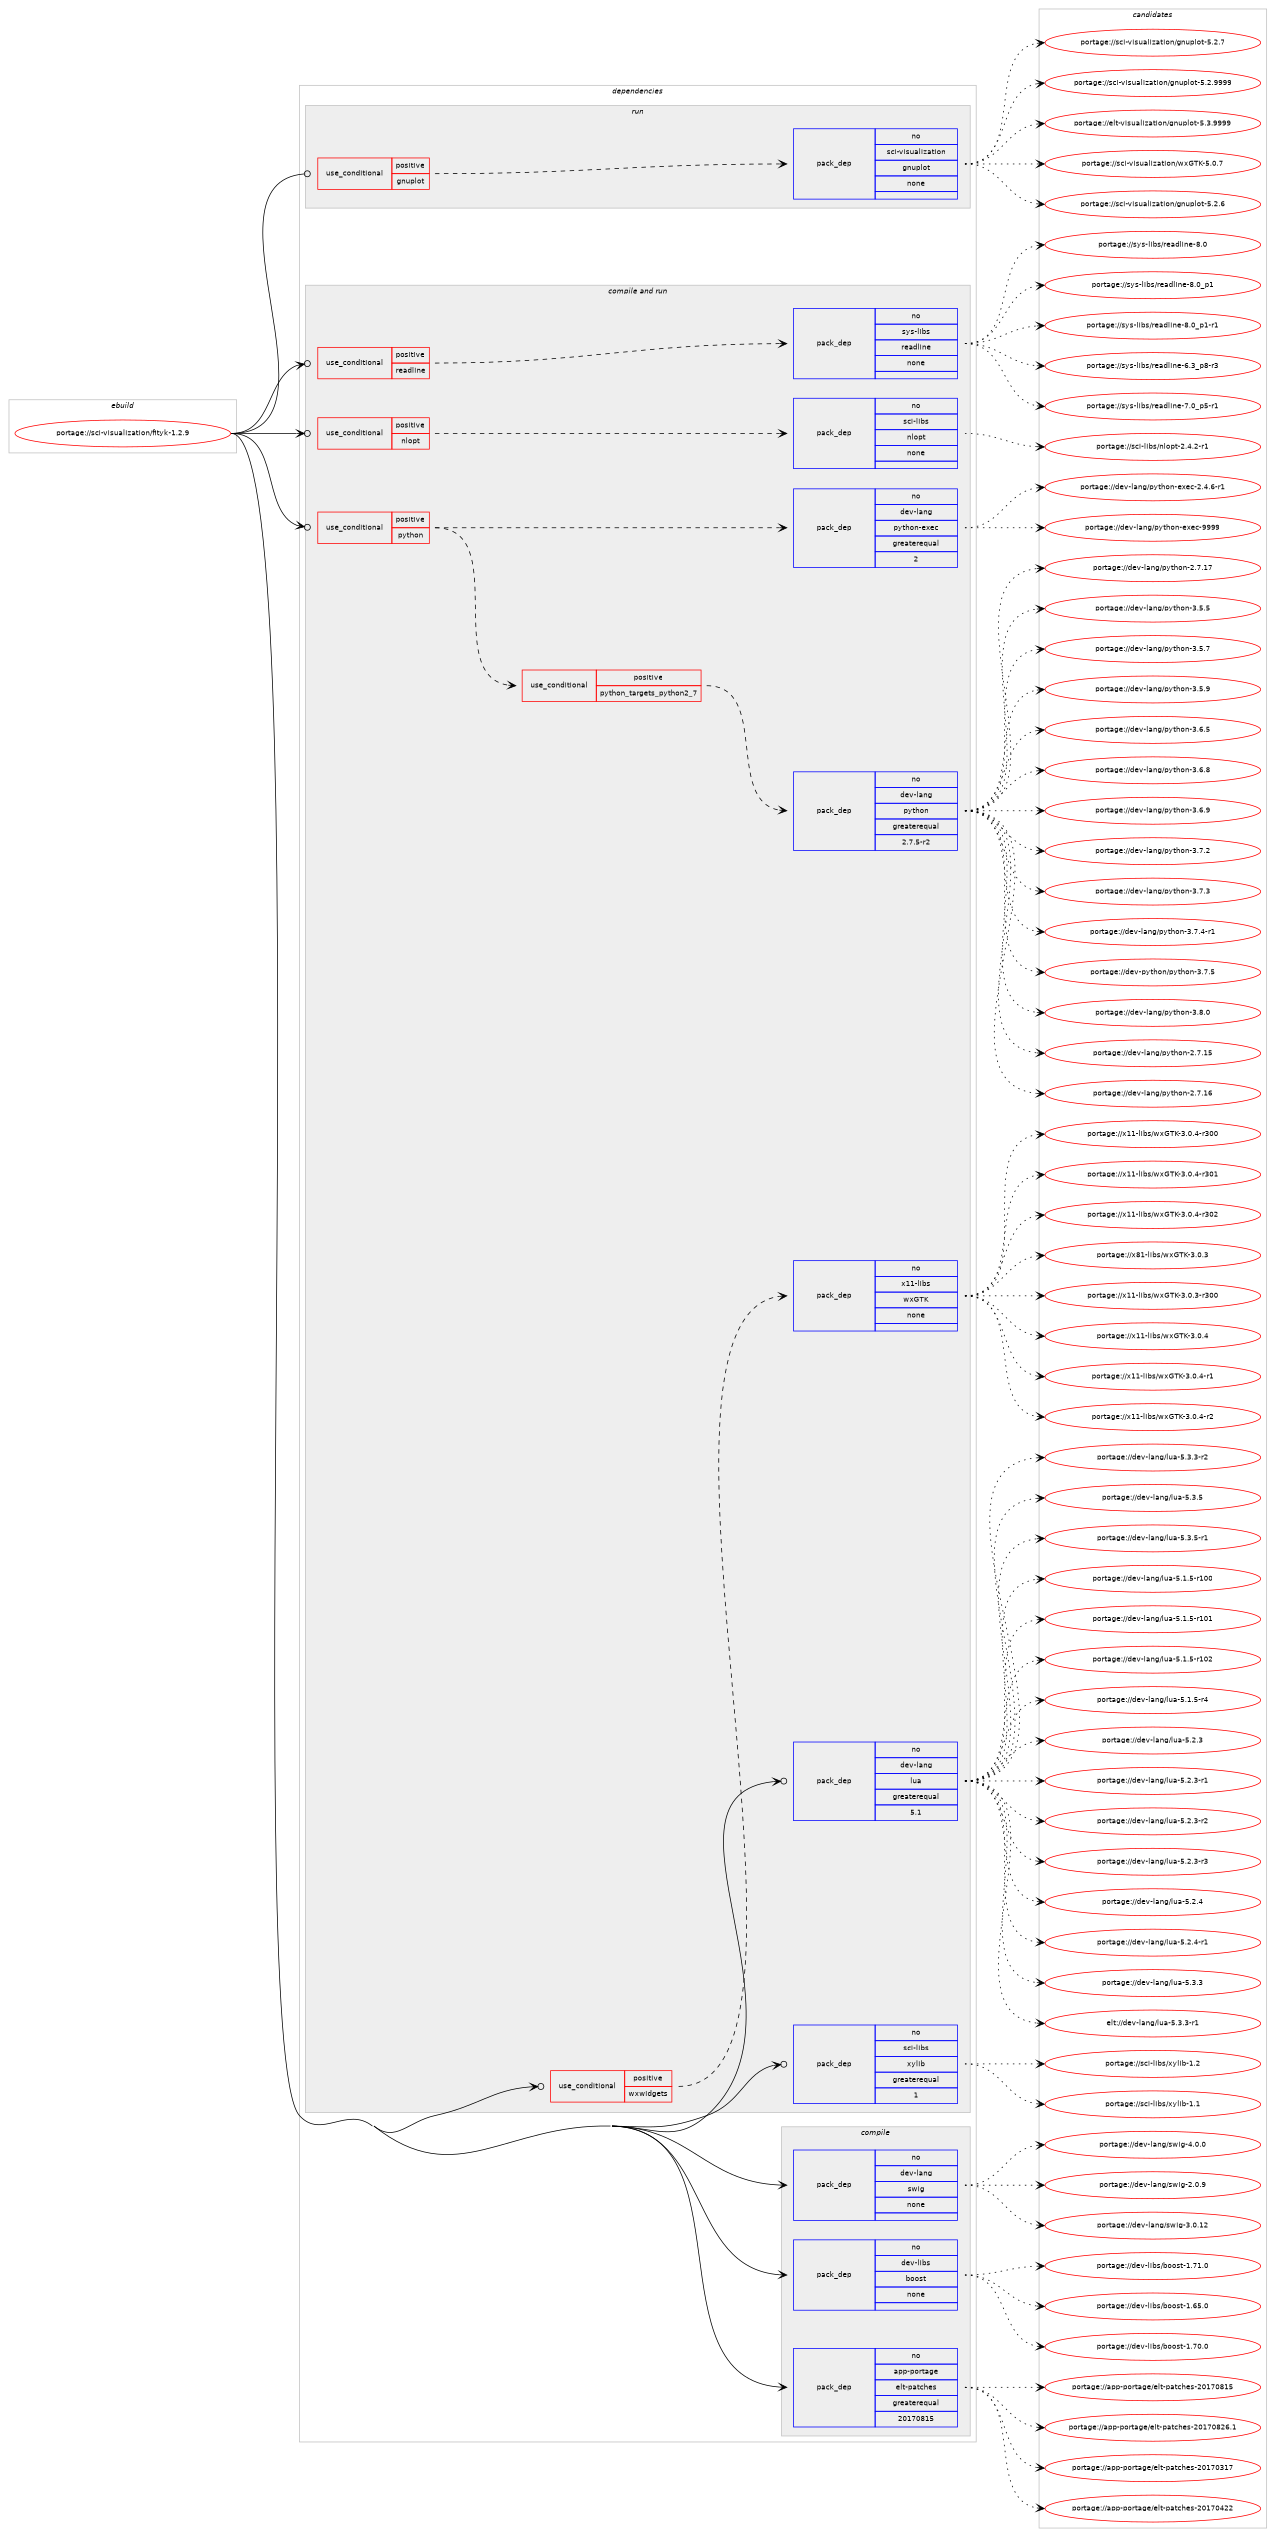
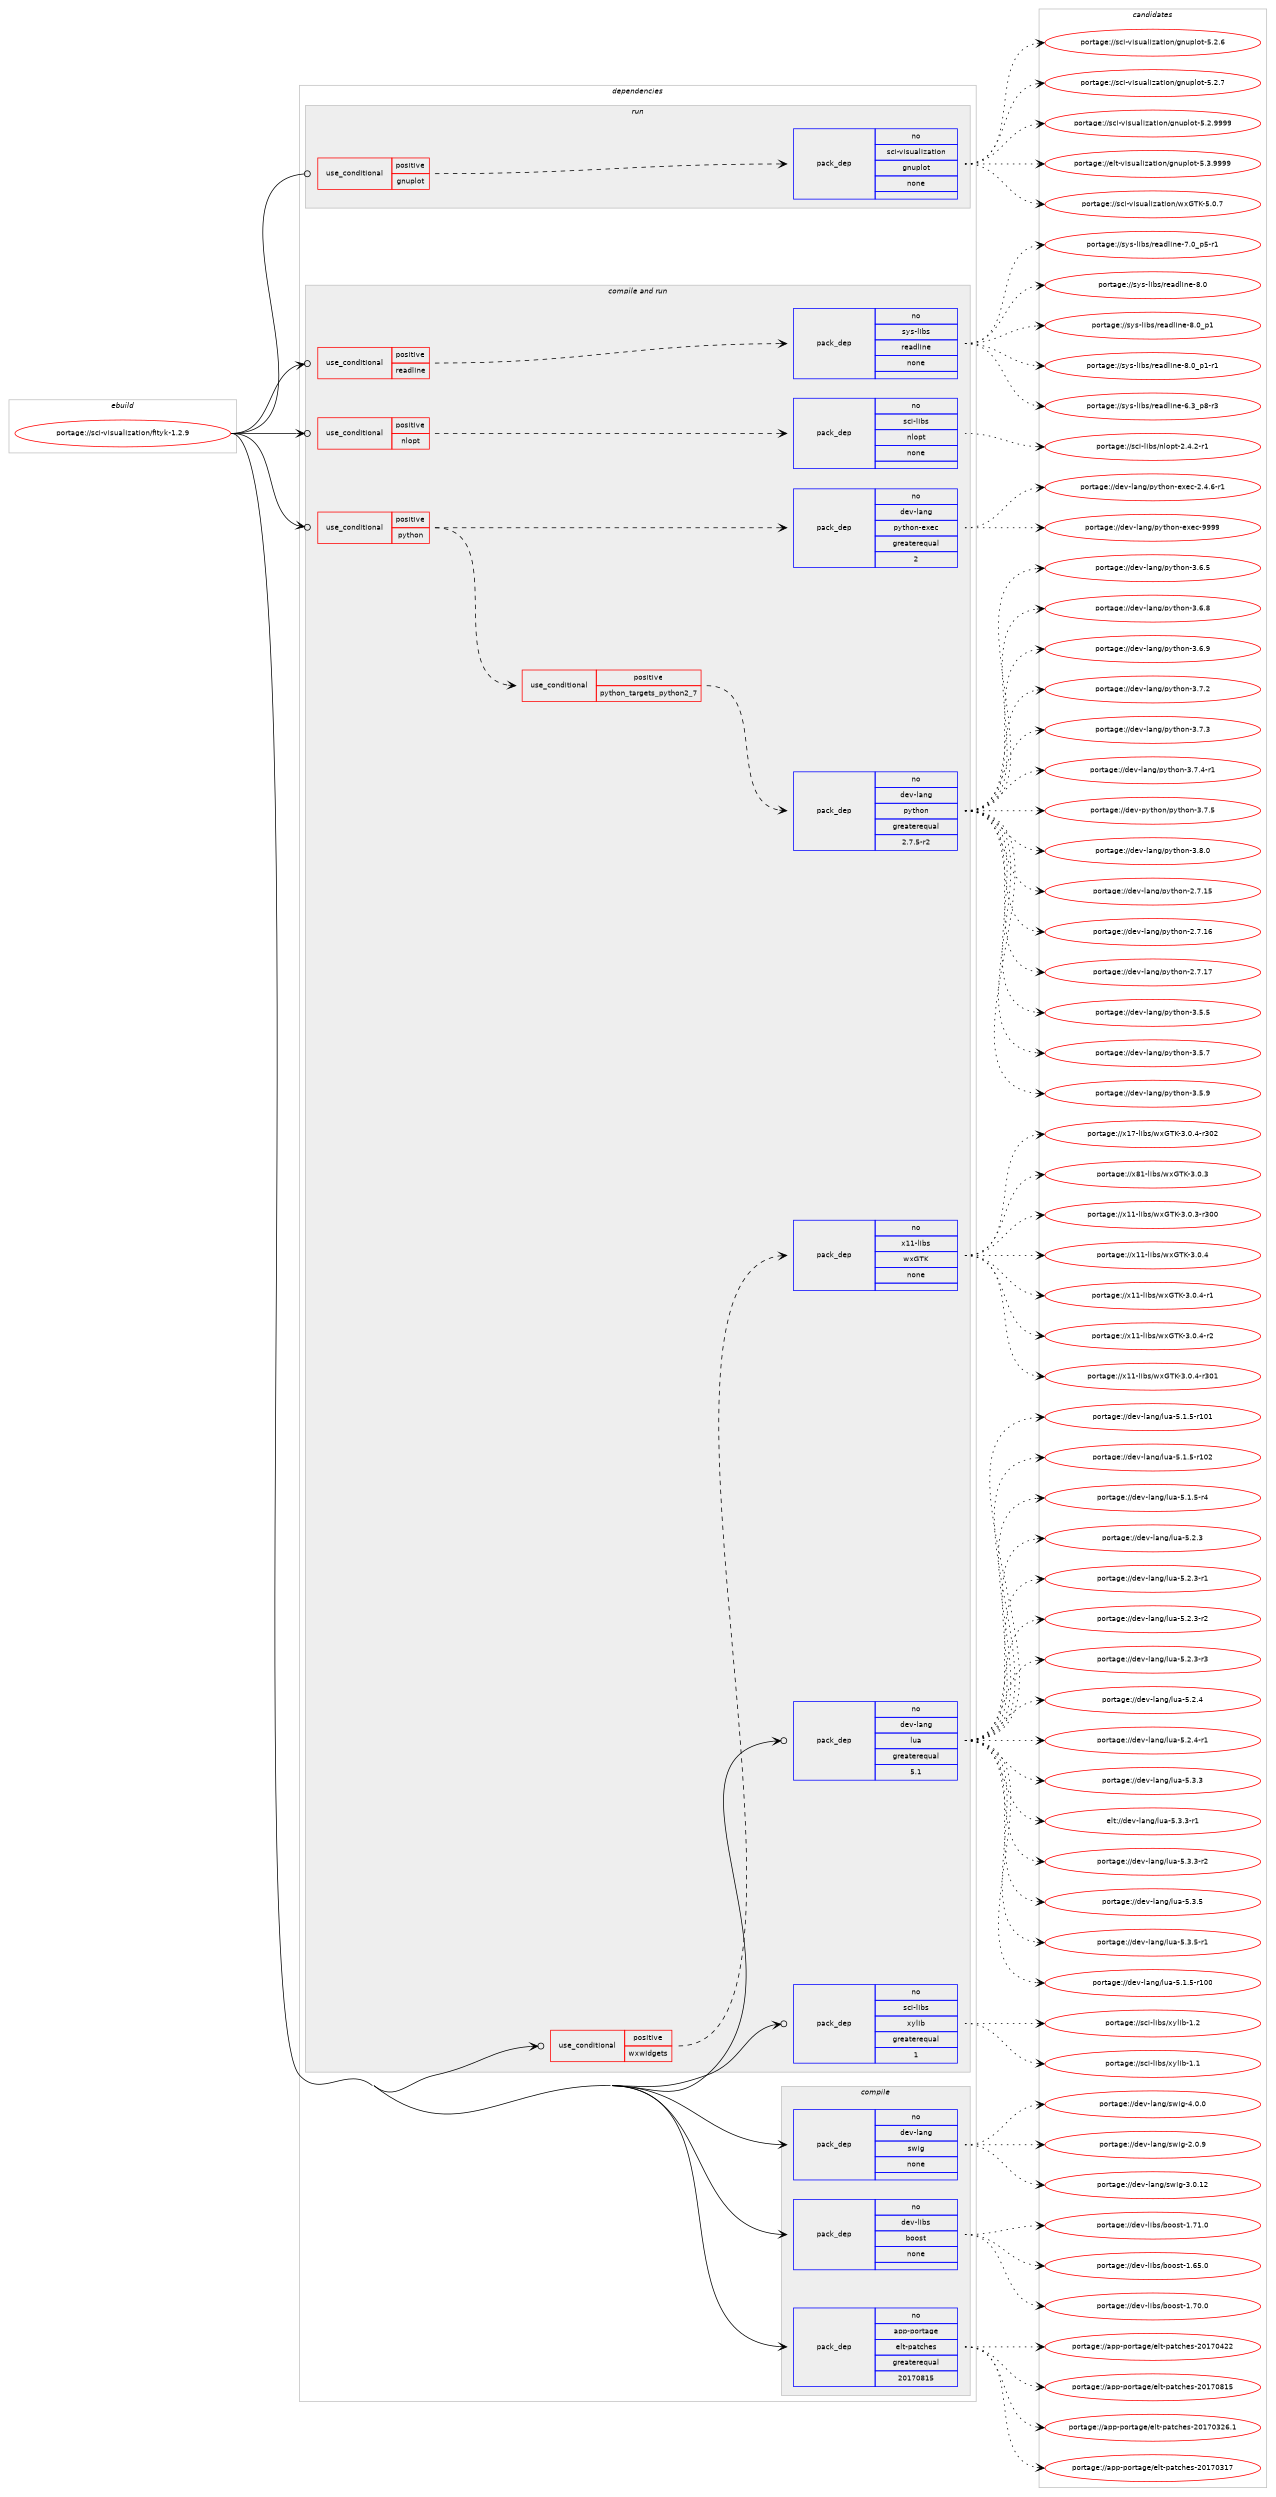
(1153, 1134) -> none
(1153, 1215) -> (1153, 1134)
(1153, 2428) -> (1153, 2428)
